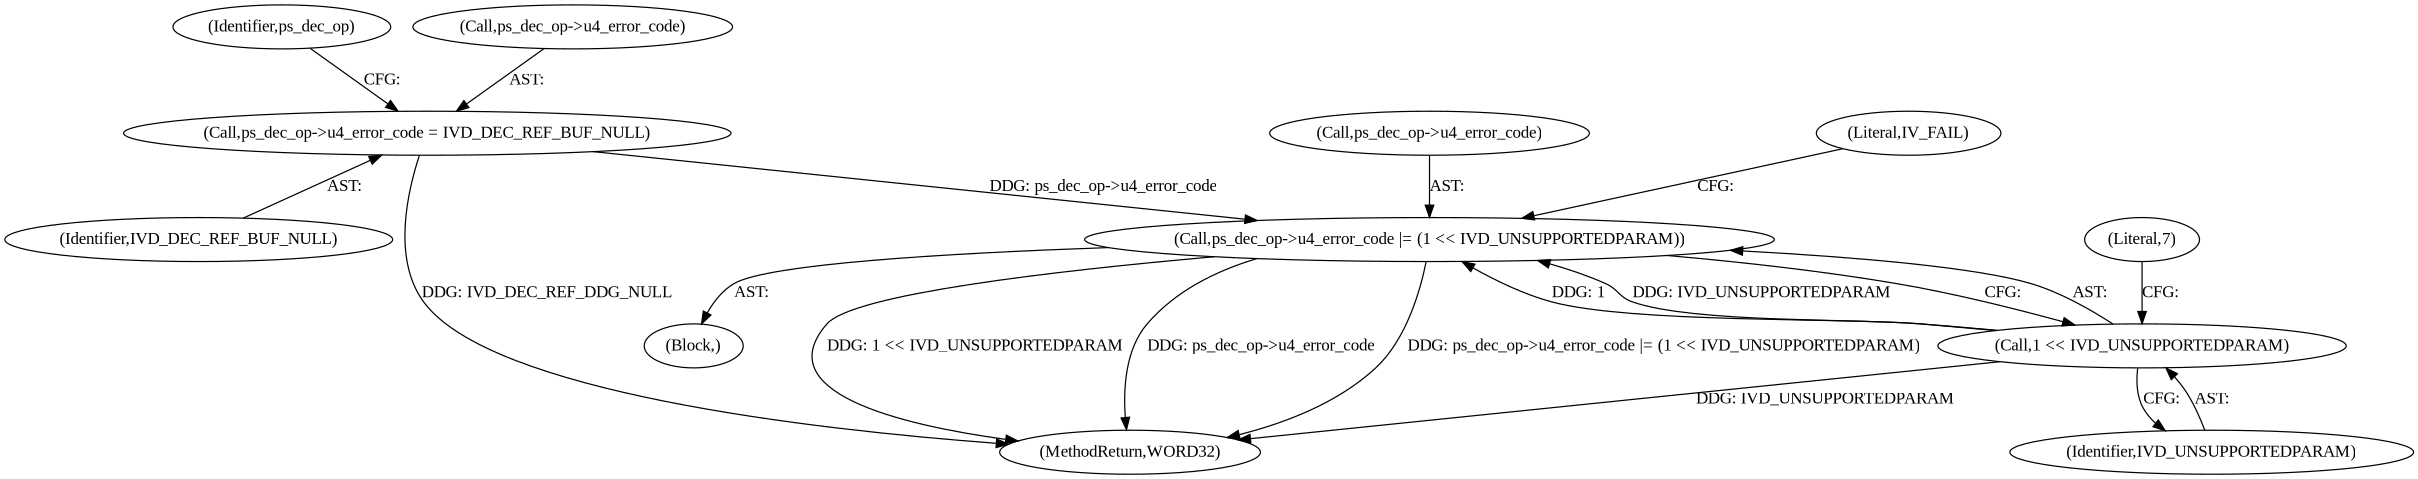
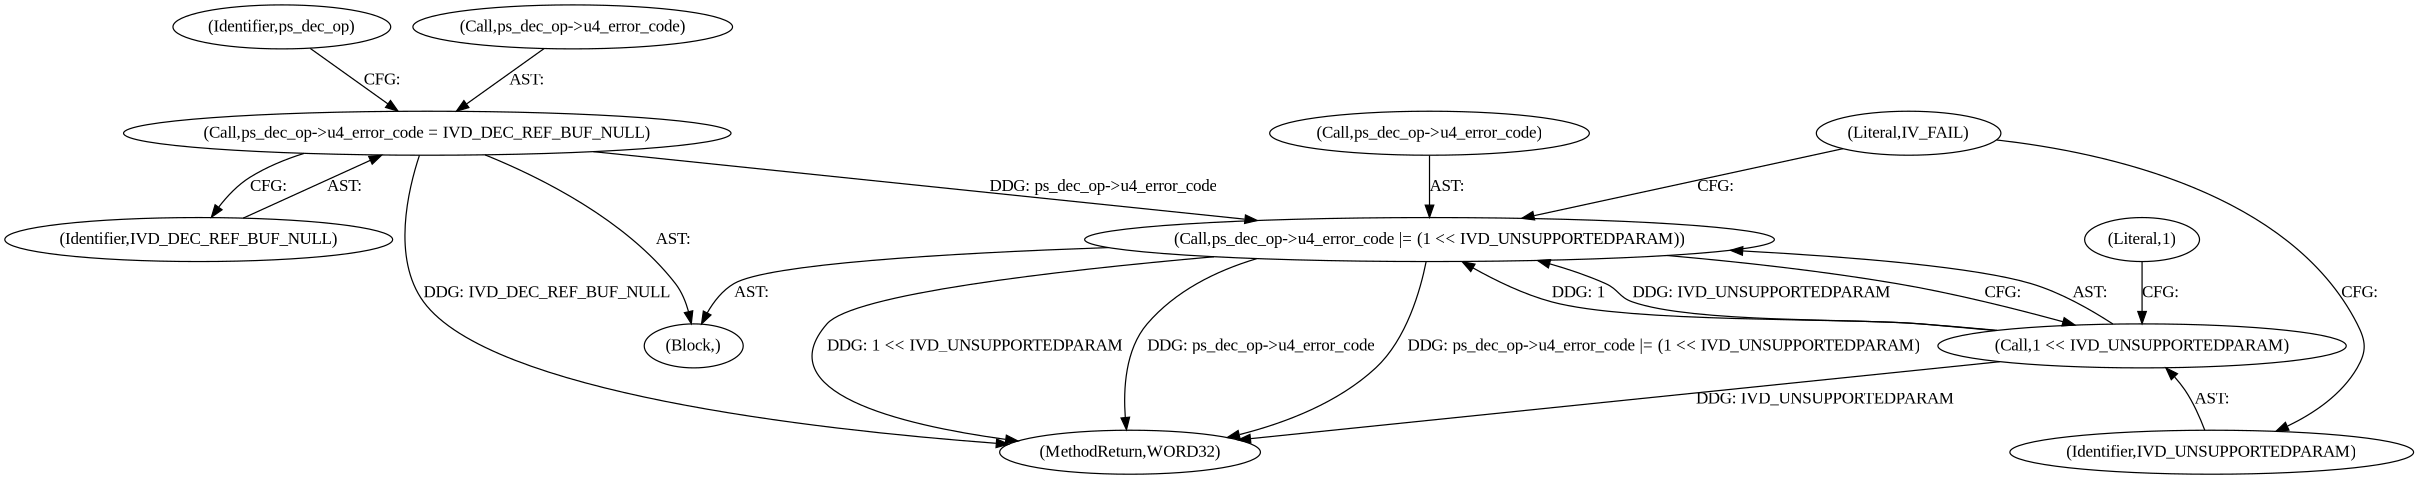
none -> (257, 173)
none -> (601, 216)
(2142, 240) -> (2142, 240)
(547, 293) -> (547, 293)
(2139, 398) -> (2261, 223)
